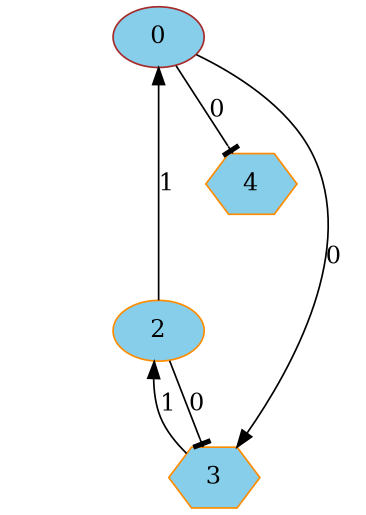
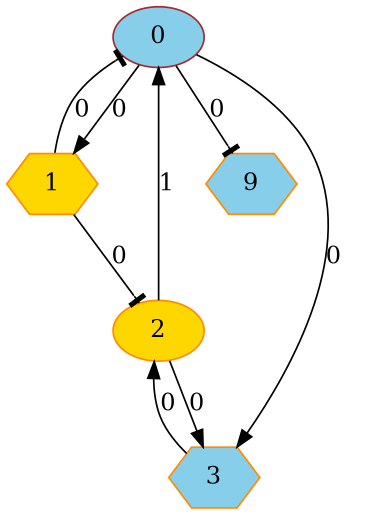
none -> (52, 184)
(251, 184) -> (251, 184)
(159, 331) -> (159, 331)
(185, 400) -> (185, 400)
(169, 404) -> (169, 404)
